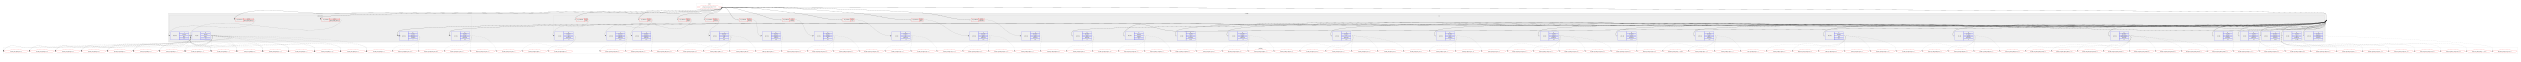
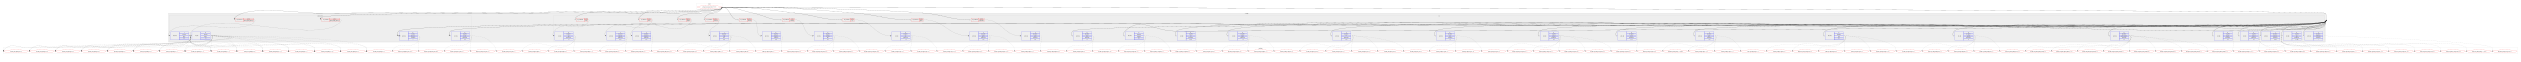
none -> (586, 51)
